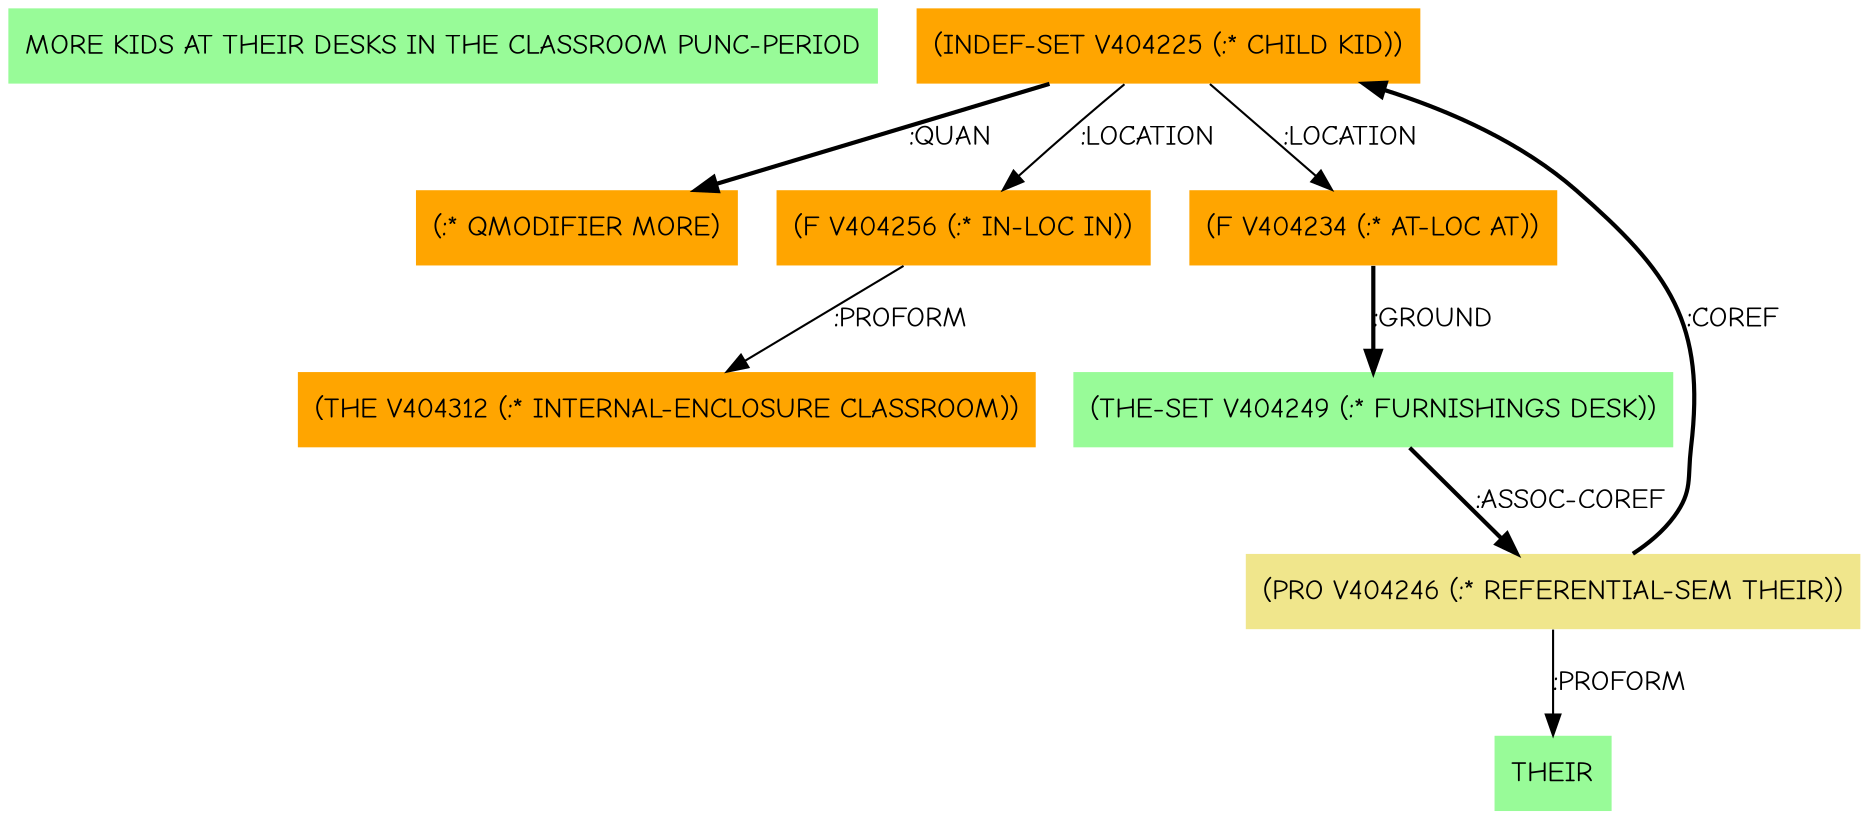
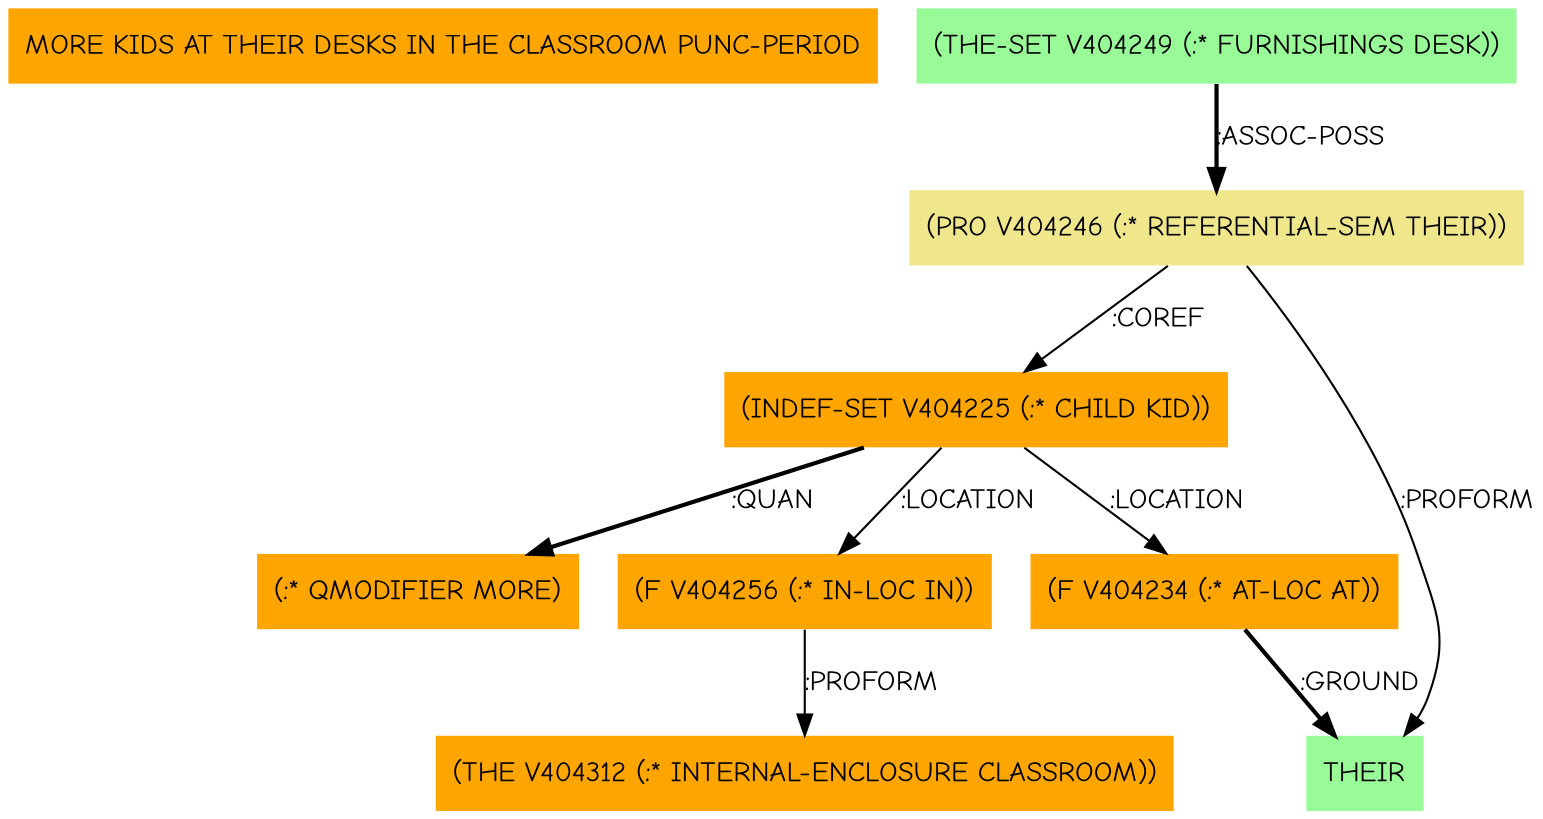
(443, 46) -> (443, 46)
(1649, 264) -> (1105, 313)
(1373, 308) -> (1283, 674)
(1571, 501) -> (1301, 137)
